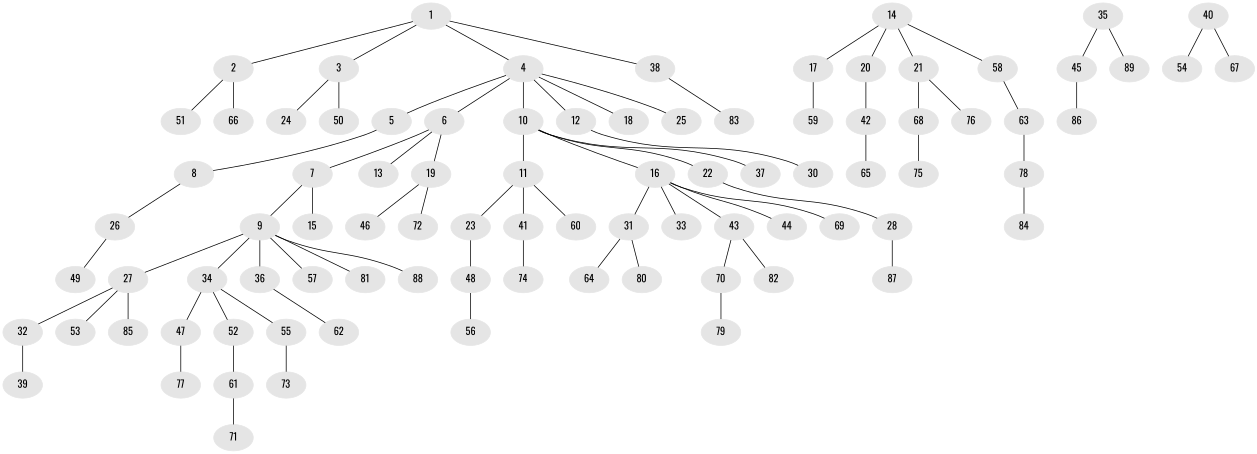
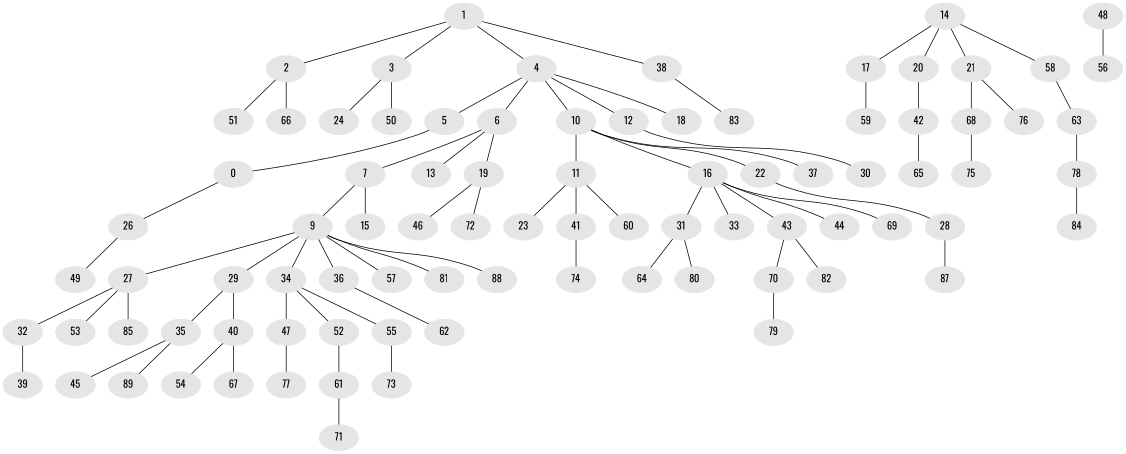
(681, 122) -> none
(1077, 122) -> none
(194, 174) -> (233, 174)
(471, 253) -> none
none -> (233, 280)
